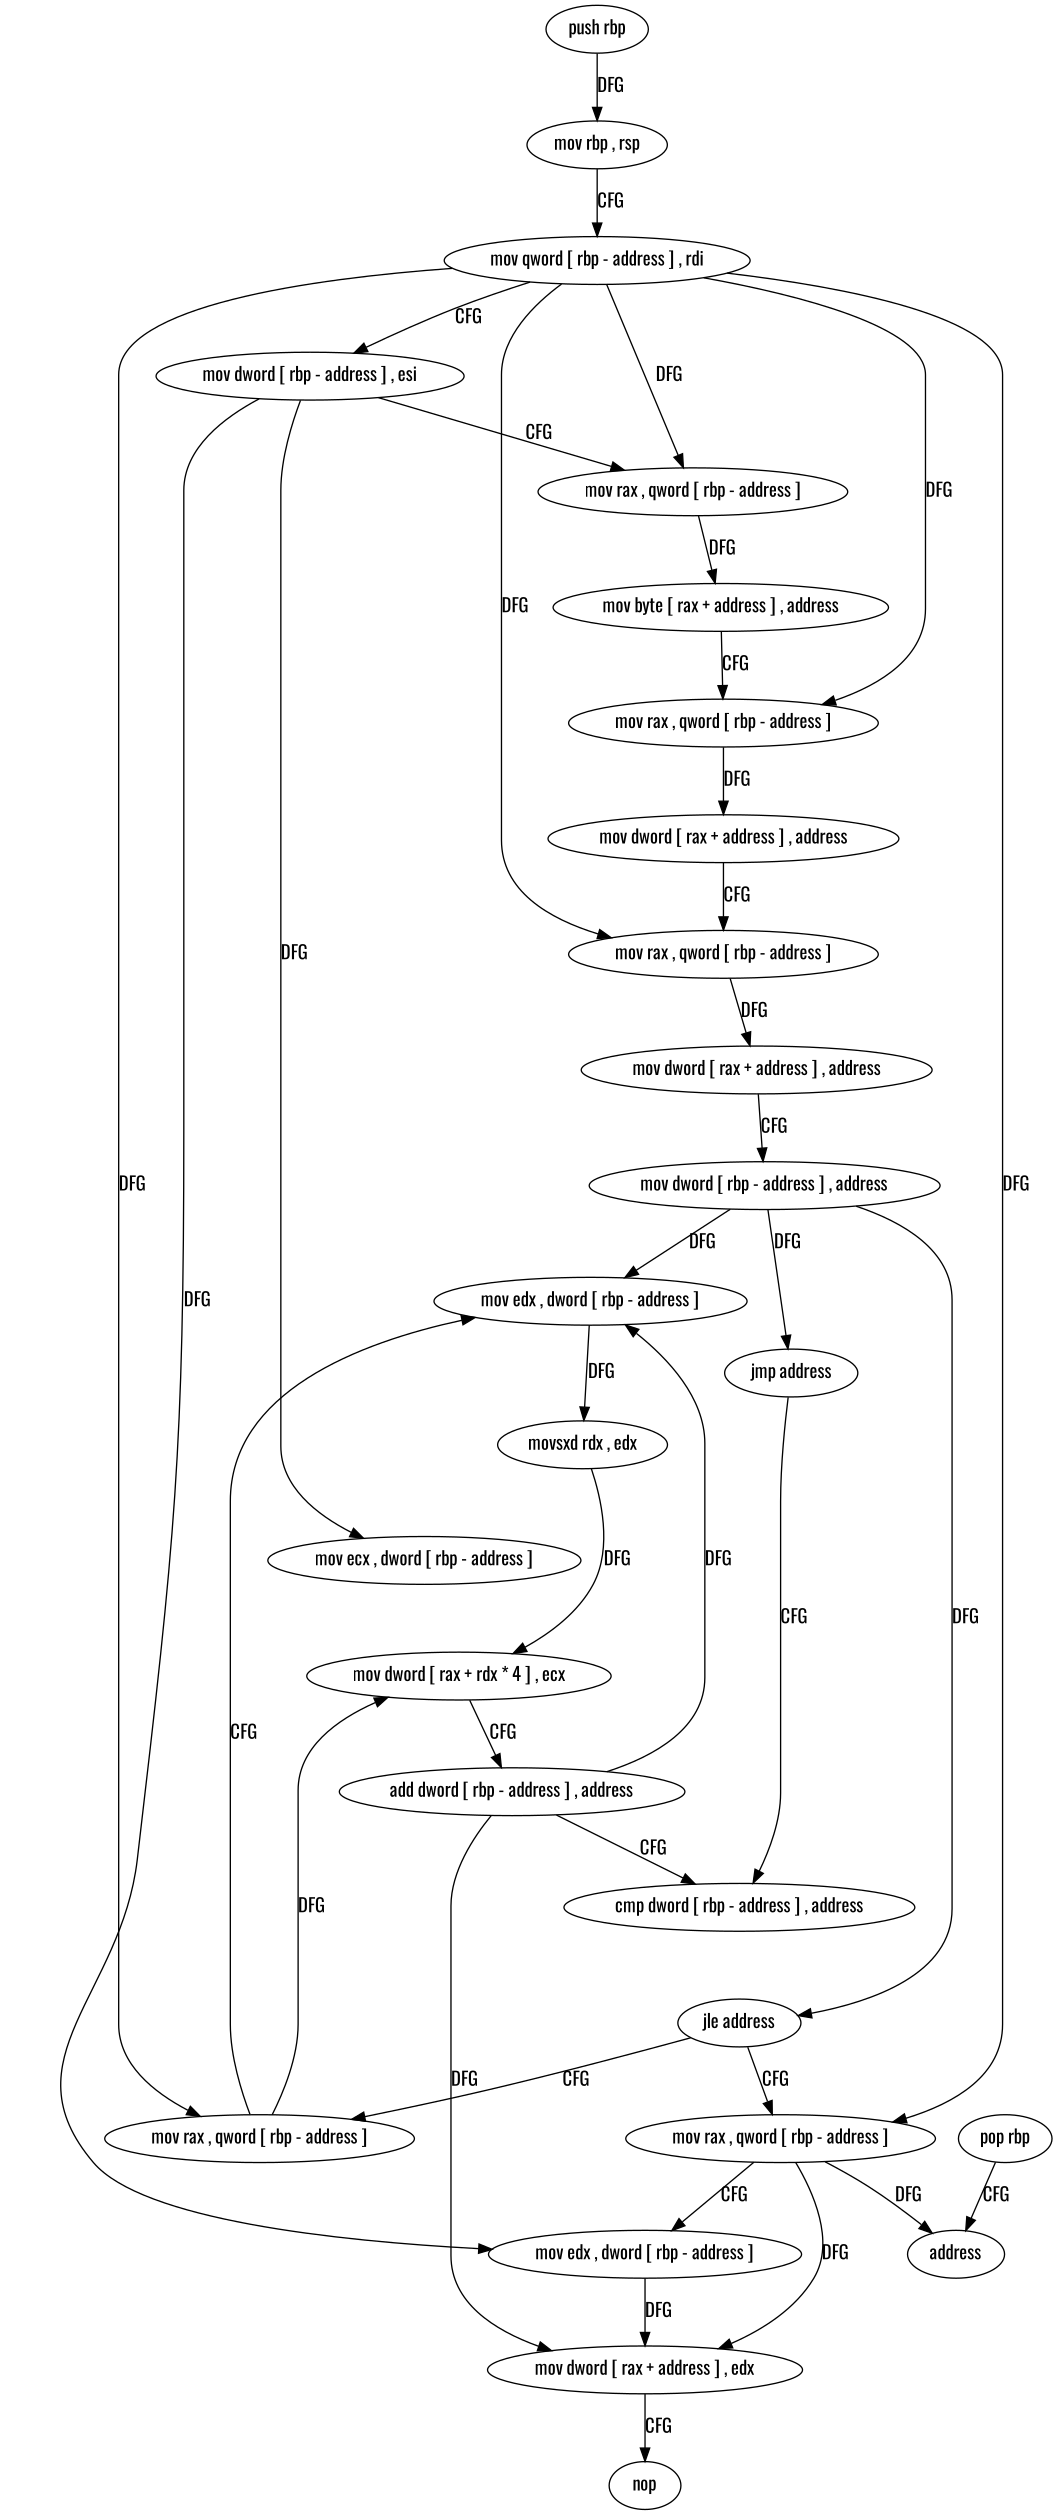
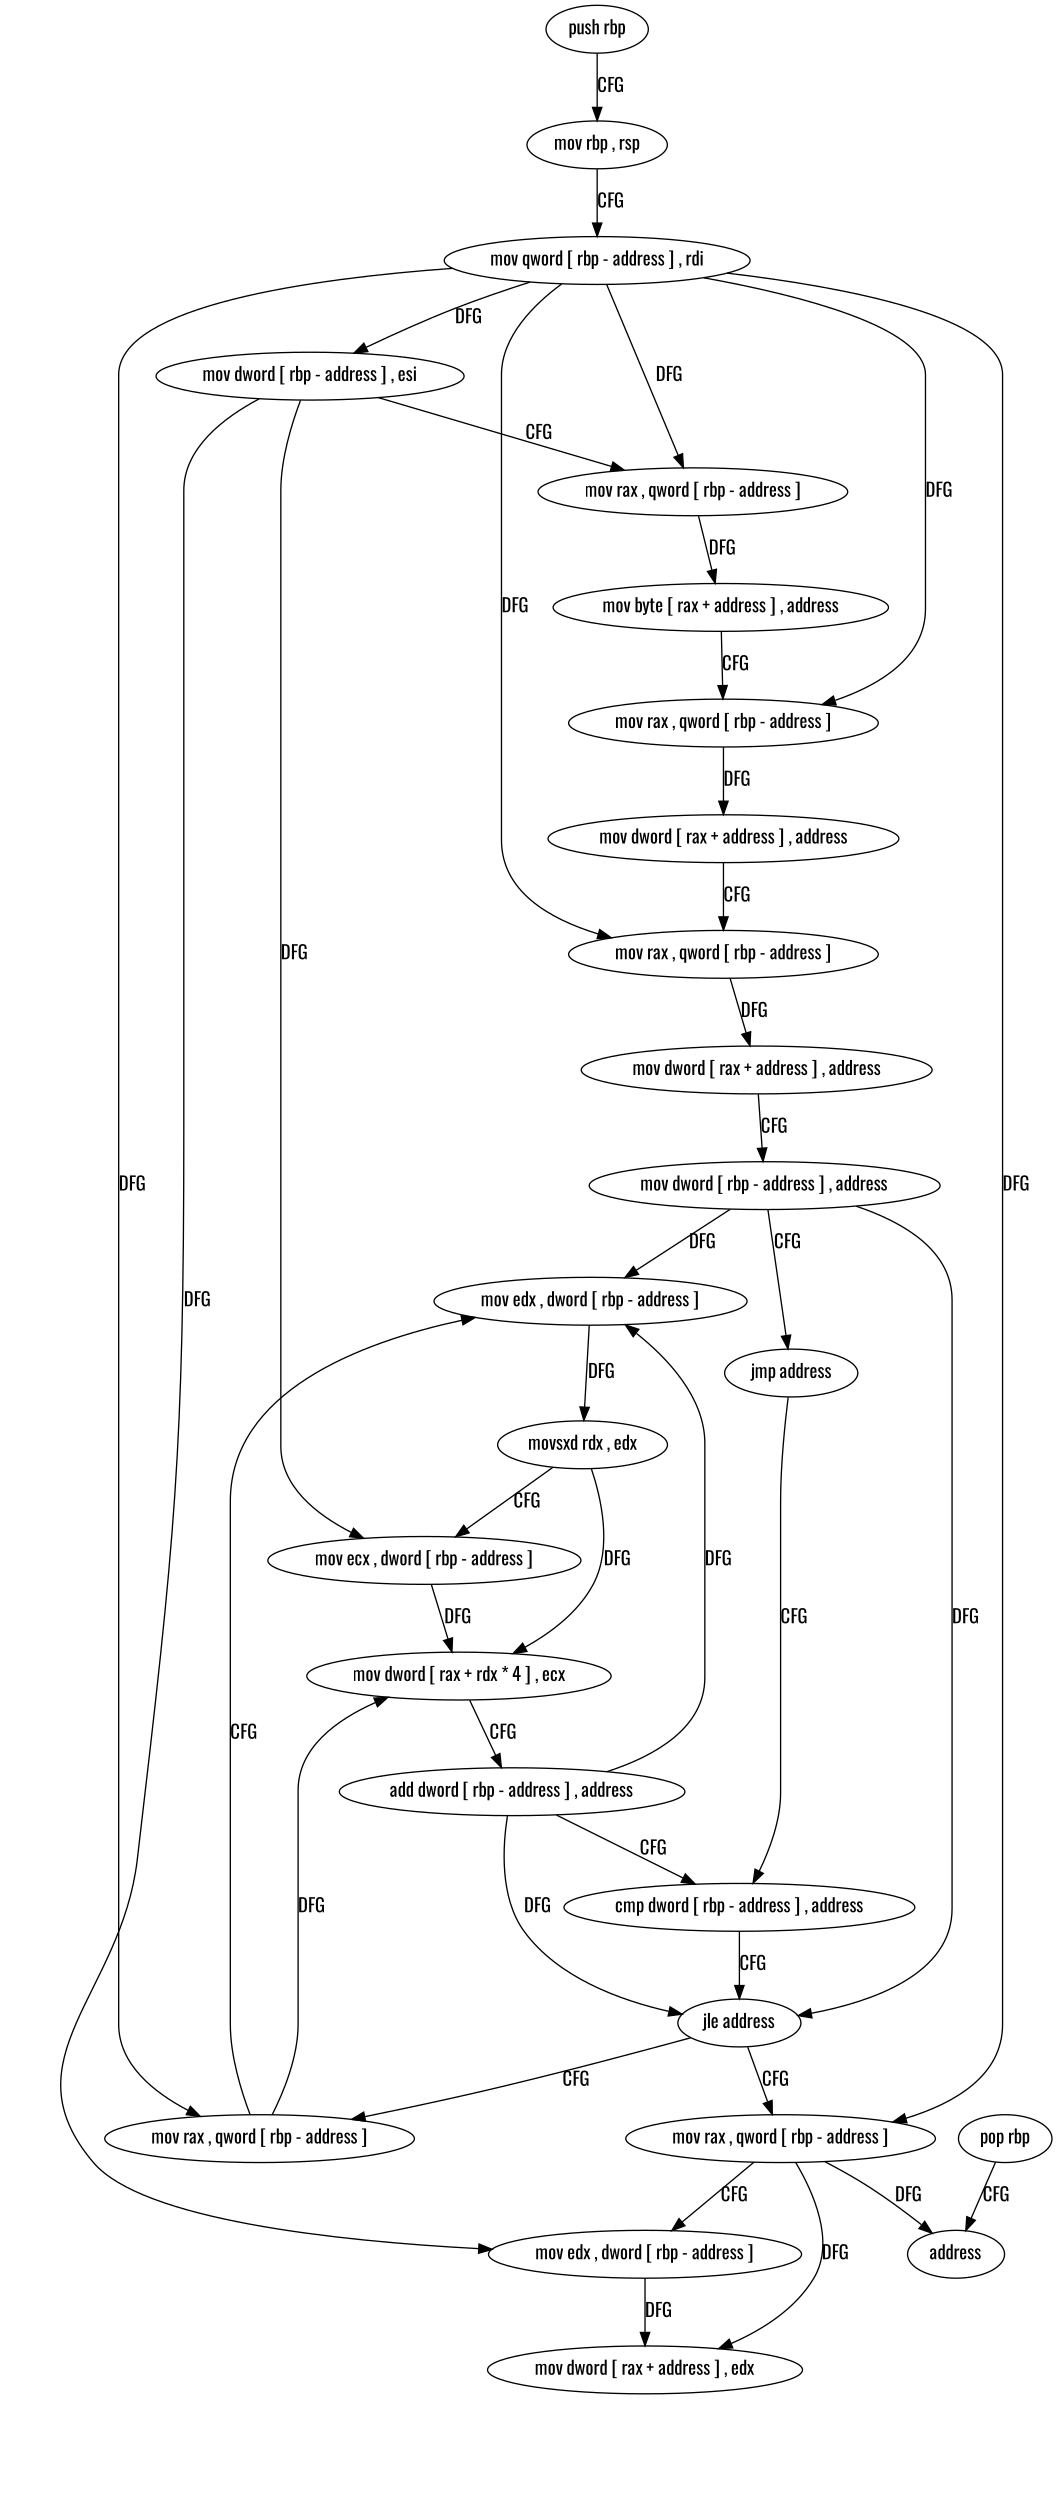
(611, 87) -> (611, 87)
(469, 318) -> (469, 318)
(788, 1243) -> (788, 1243)
none -> (510, 1498)
none -> (440, 1612)
none -> (739, 1959)
(451, 2083) -> (540, 1950)
(645, 2486) -> none
